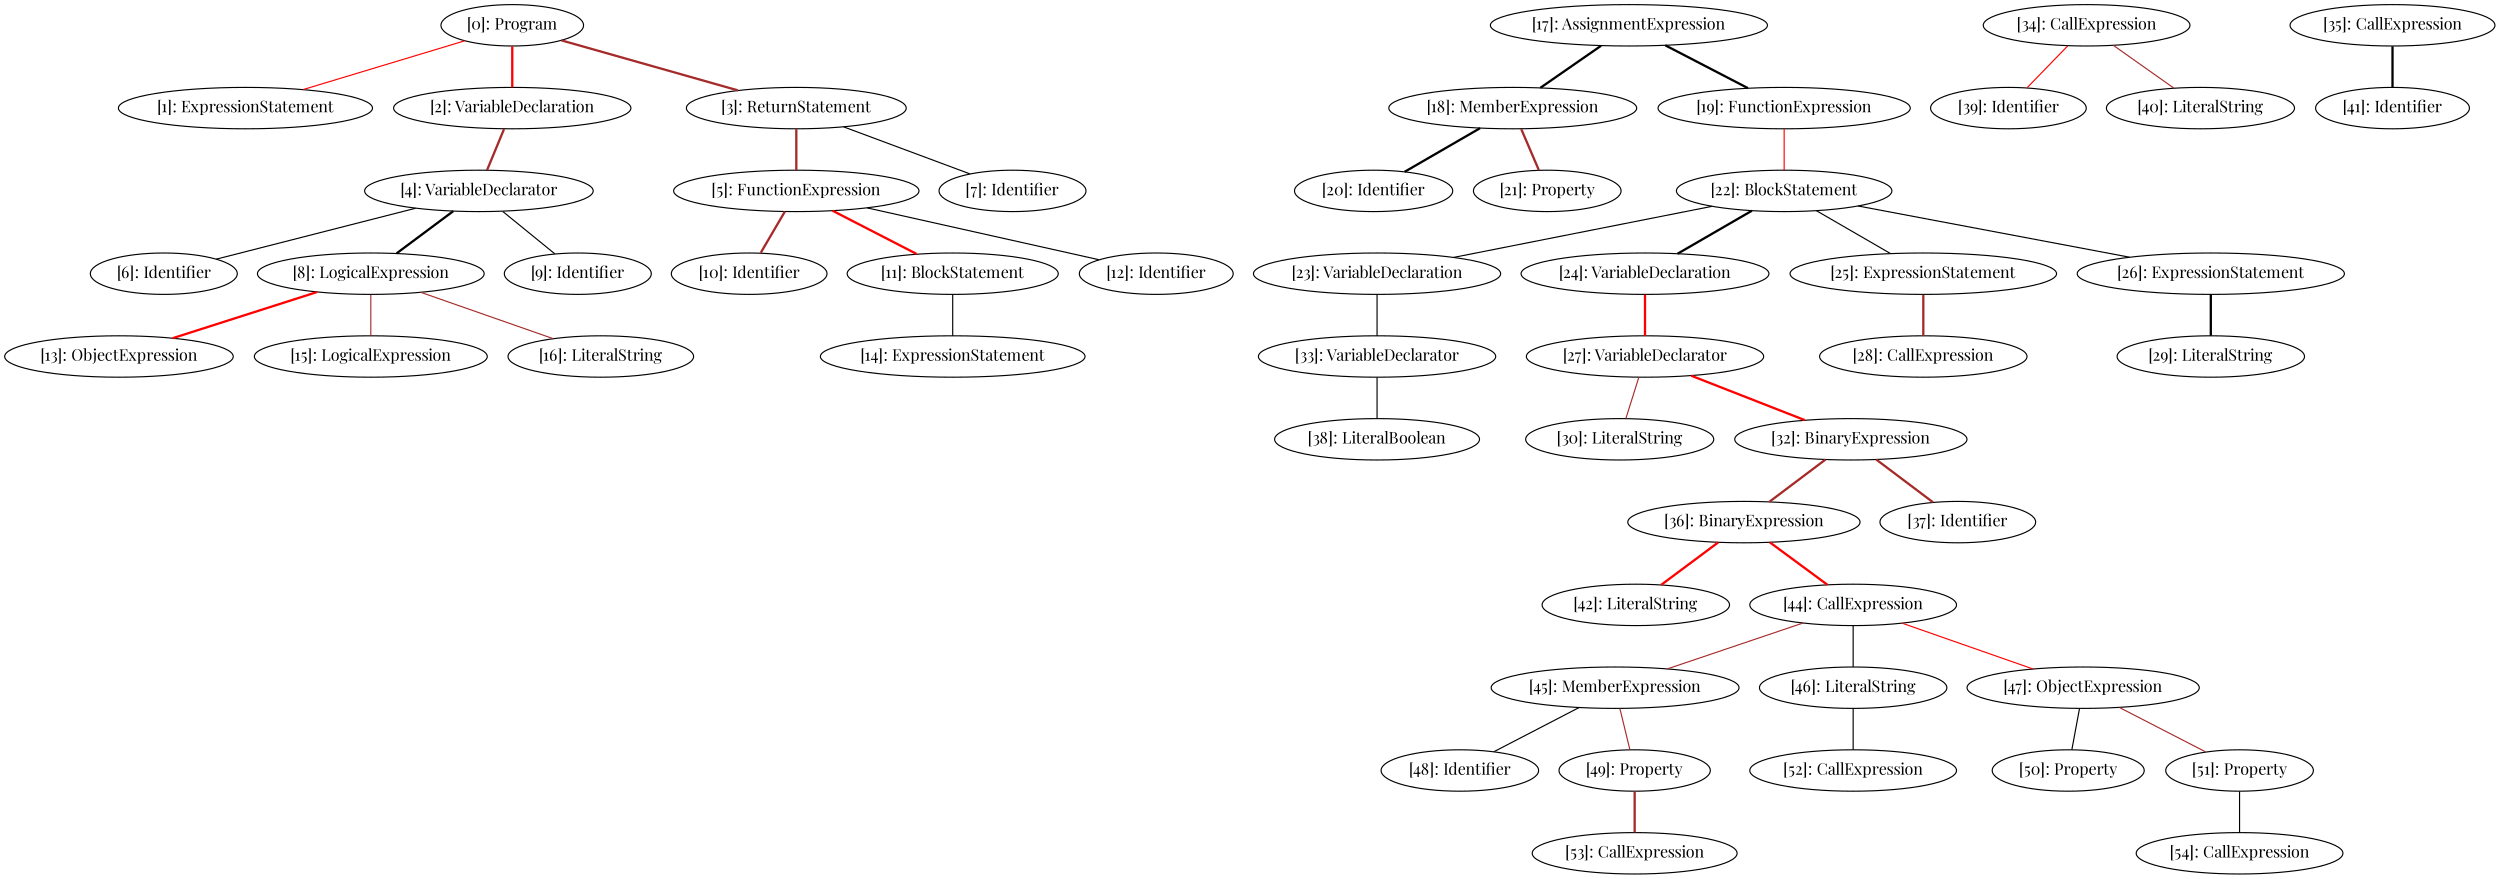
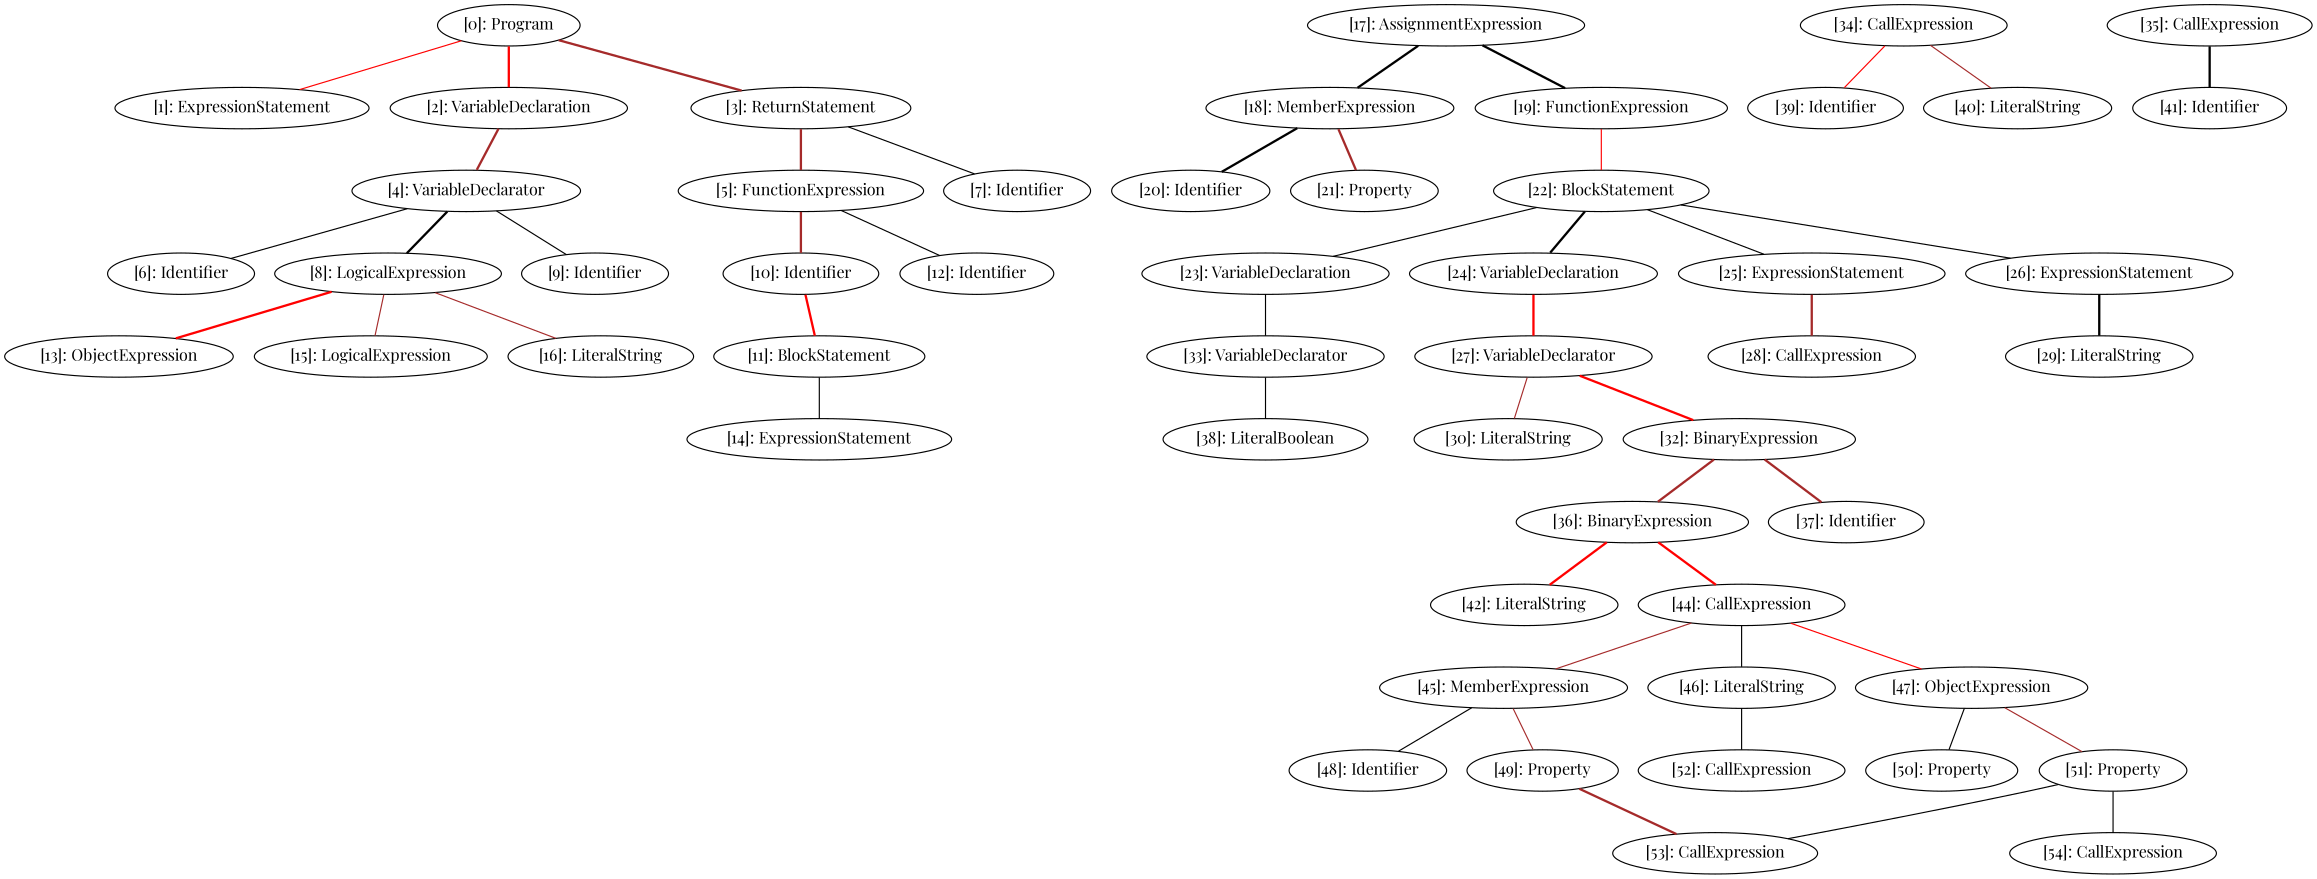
(875, 232) -> (810, 315)
none -> (1923, 813)
